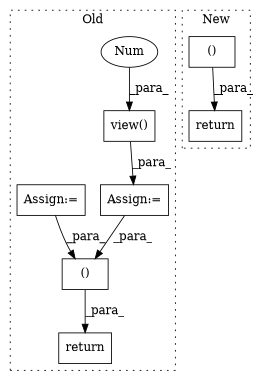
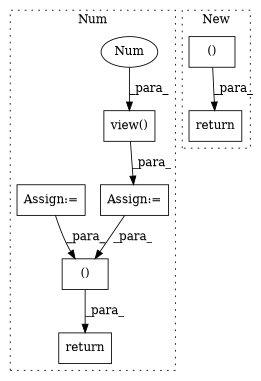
(93, 20) -> (93, 20)
